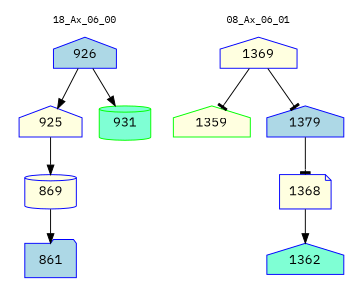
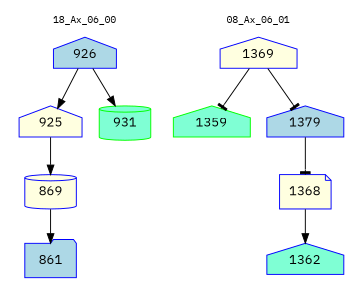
(212, 123) -> (212, 123)
